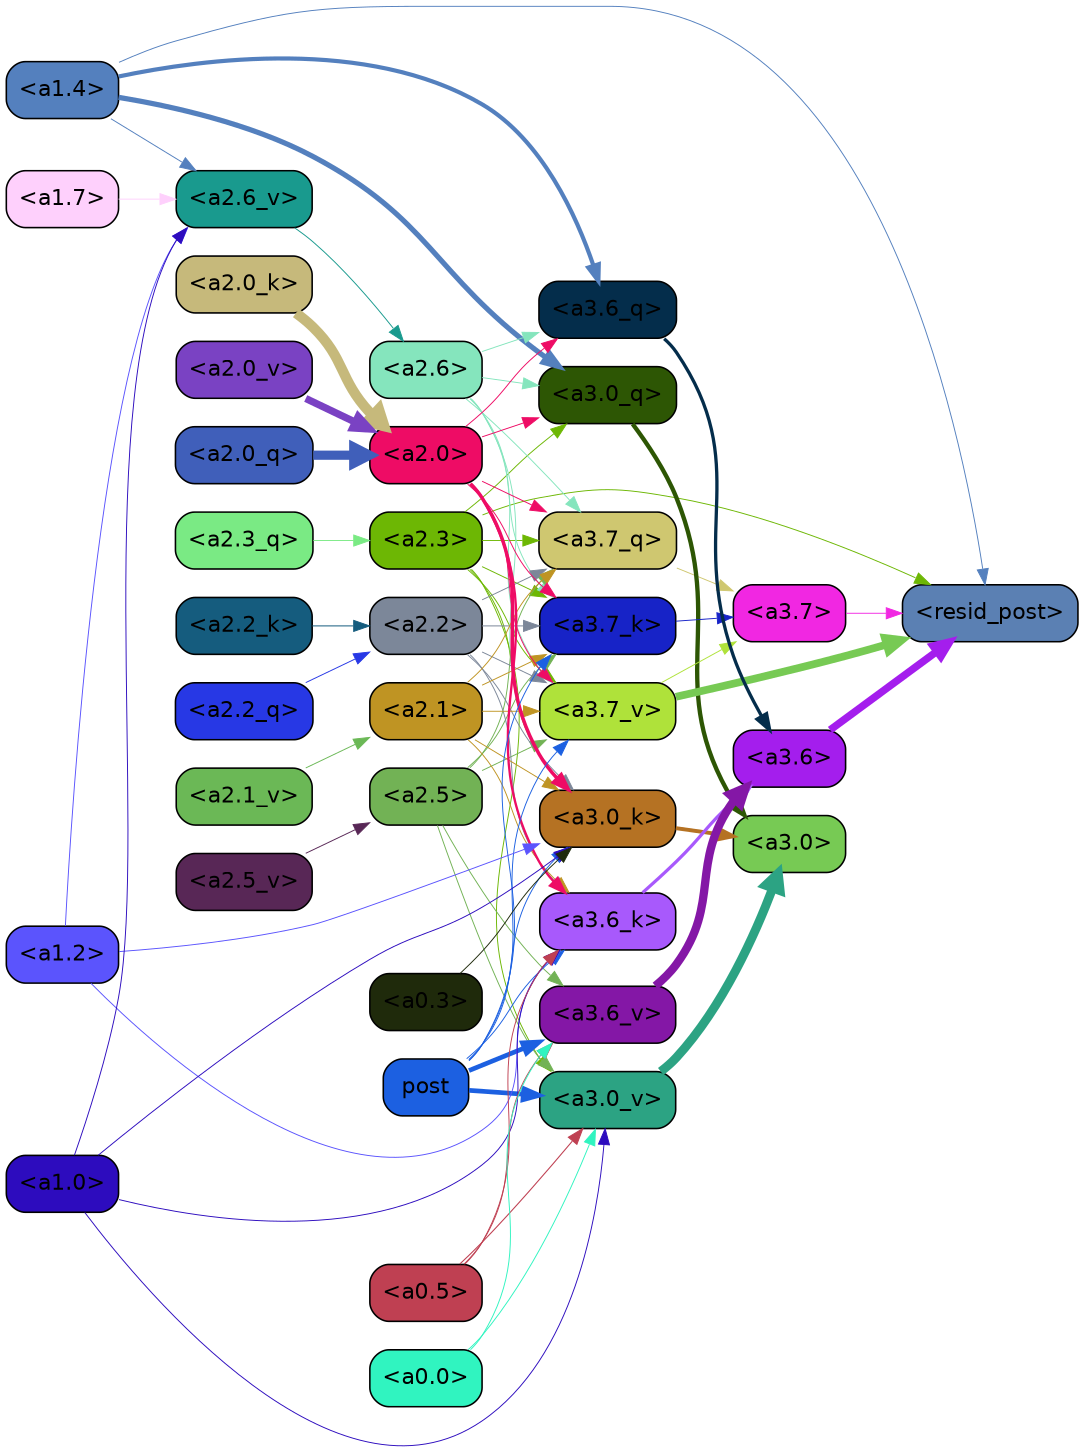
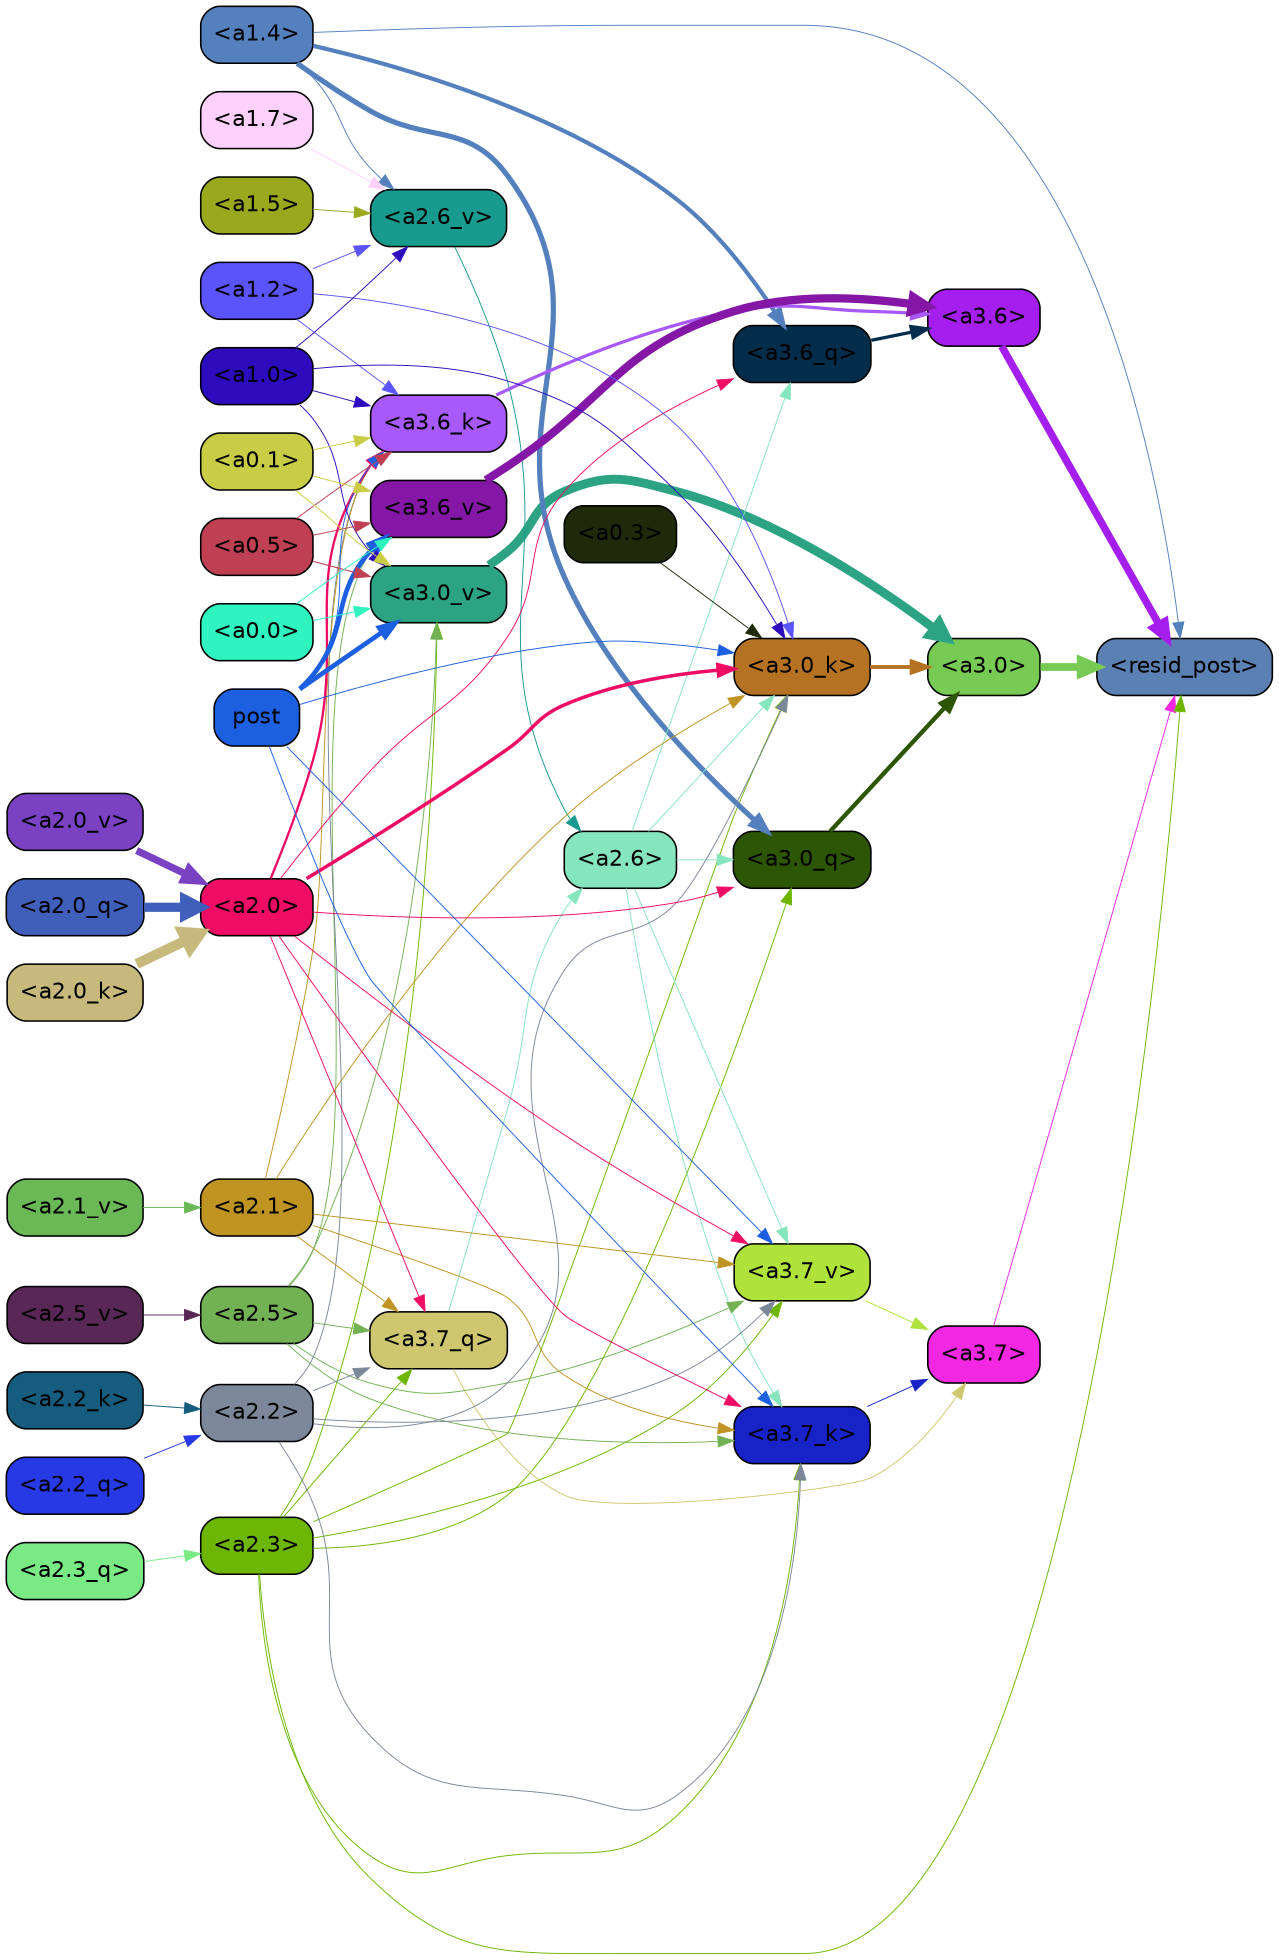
none -> (257, 205)
(519, 448) -> (514, 1083)
none -> (257, 462)
(782, 672) -> (1060, 667)
